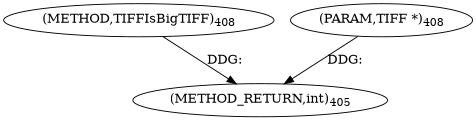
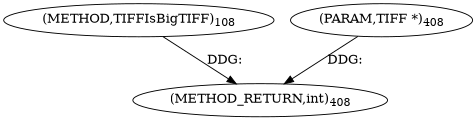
(225, 19) -> (225, 19)
(340, 99) -> (340, 99)
